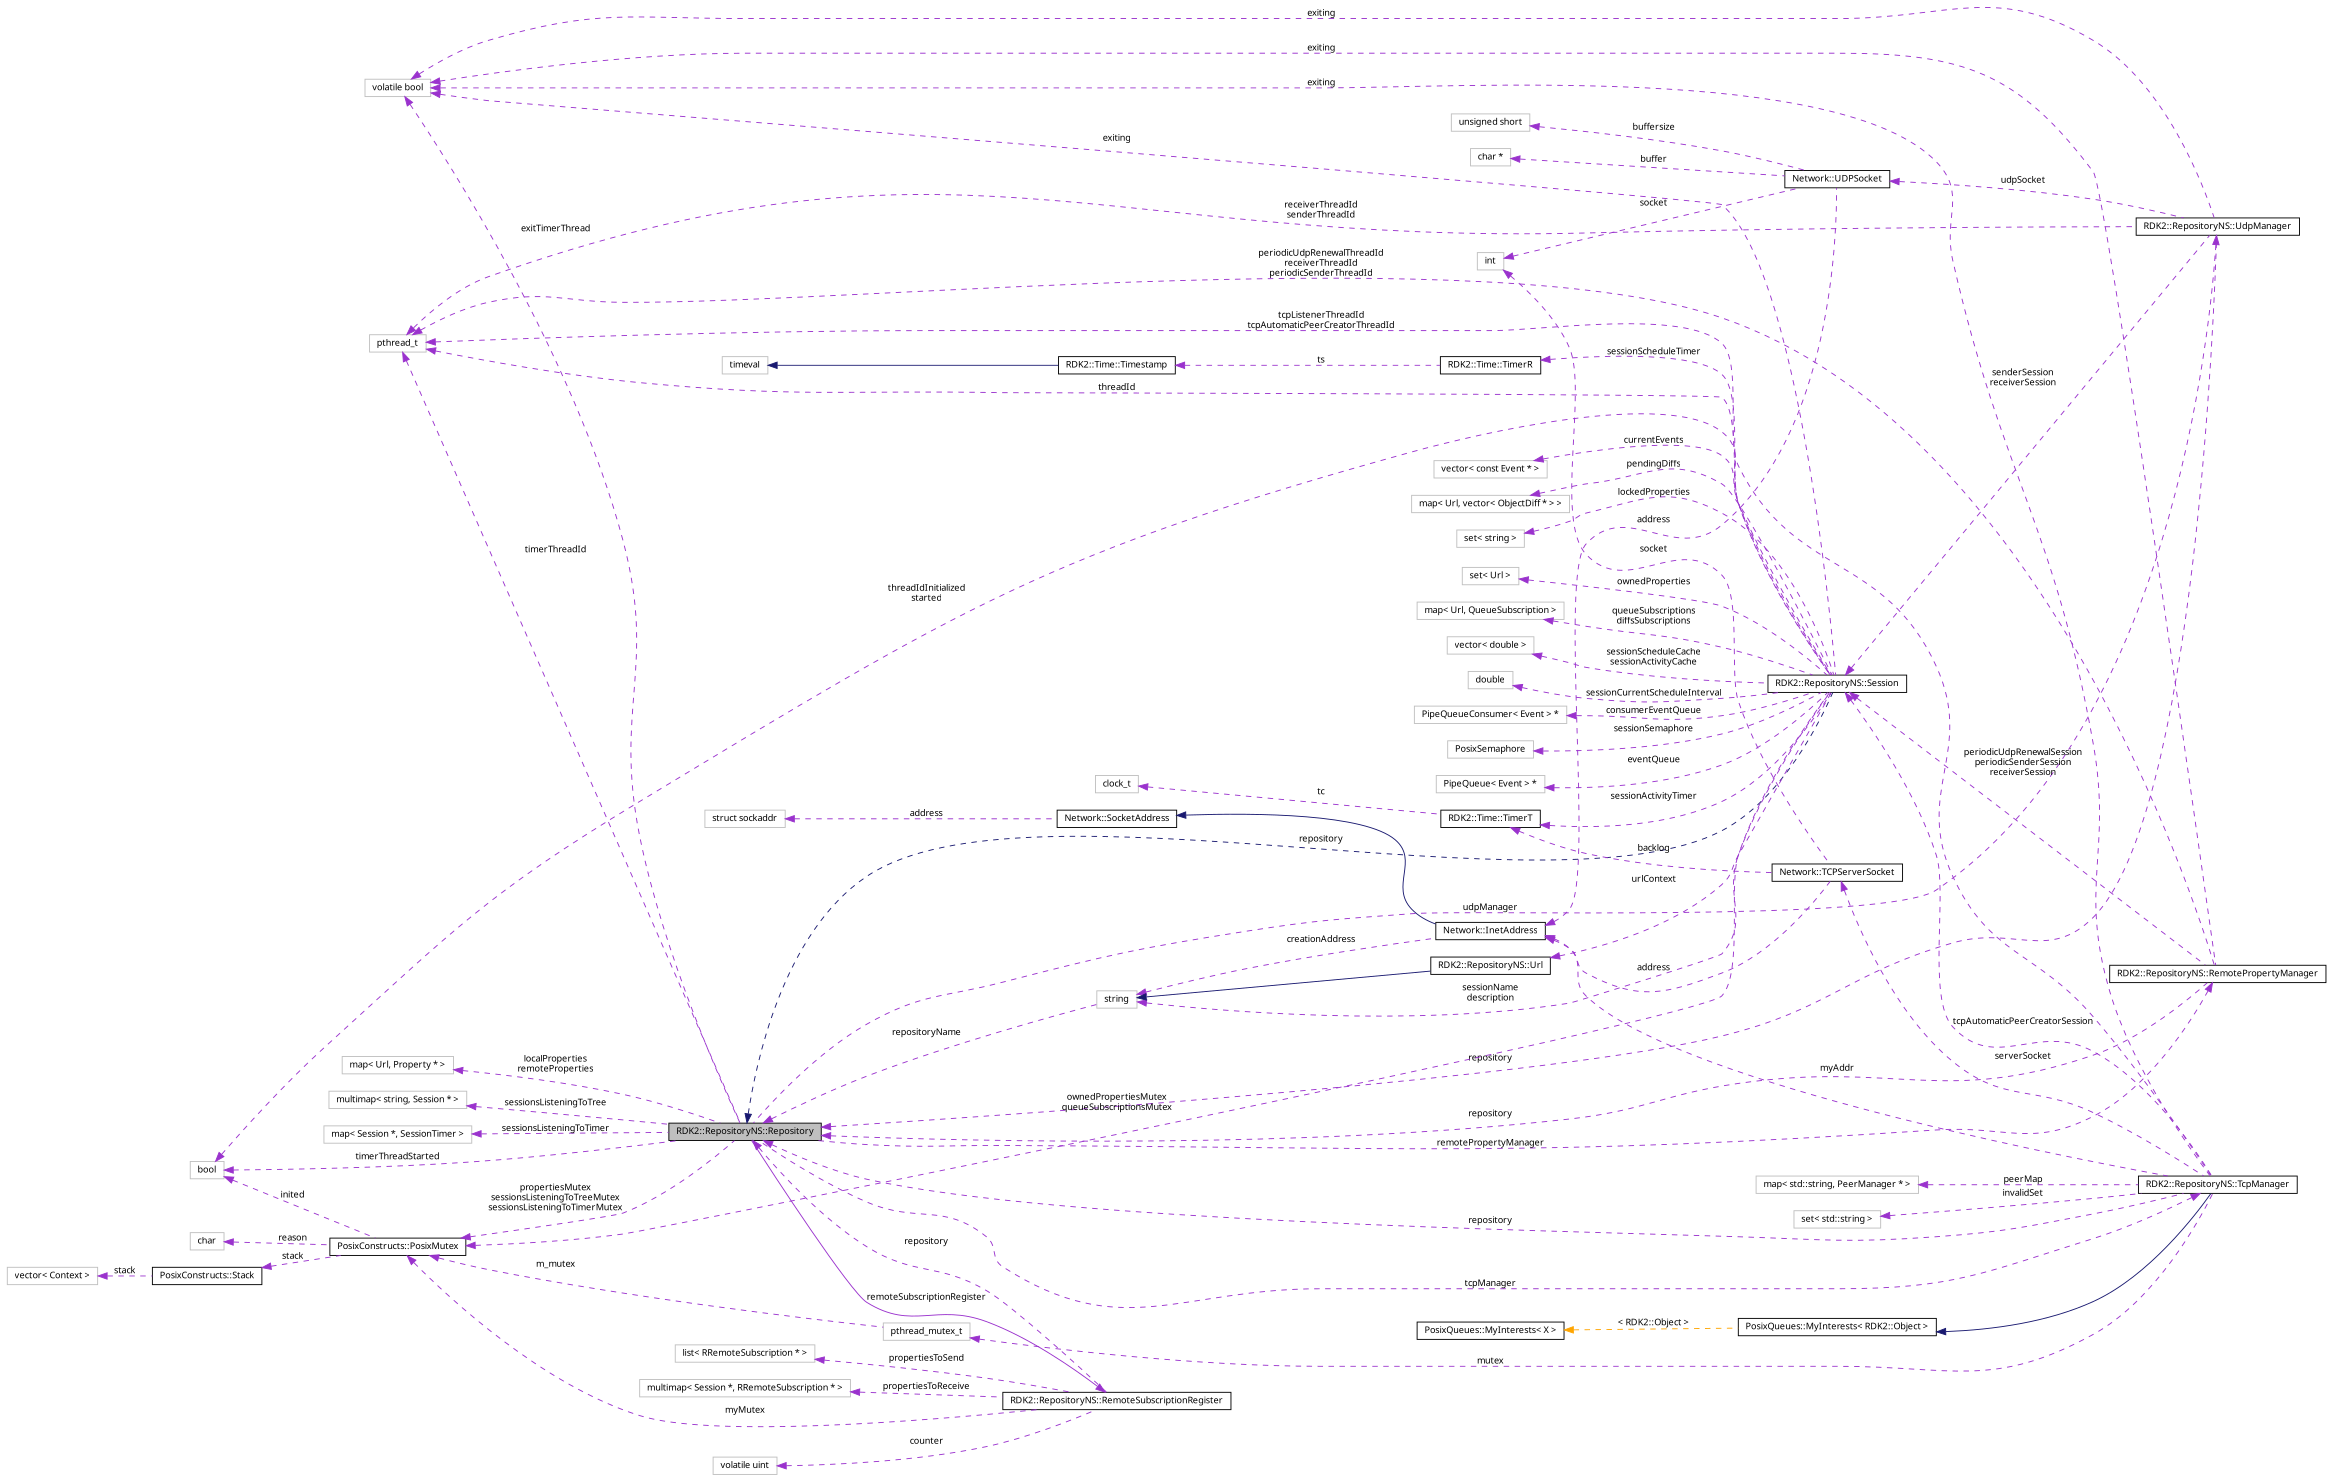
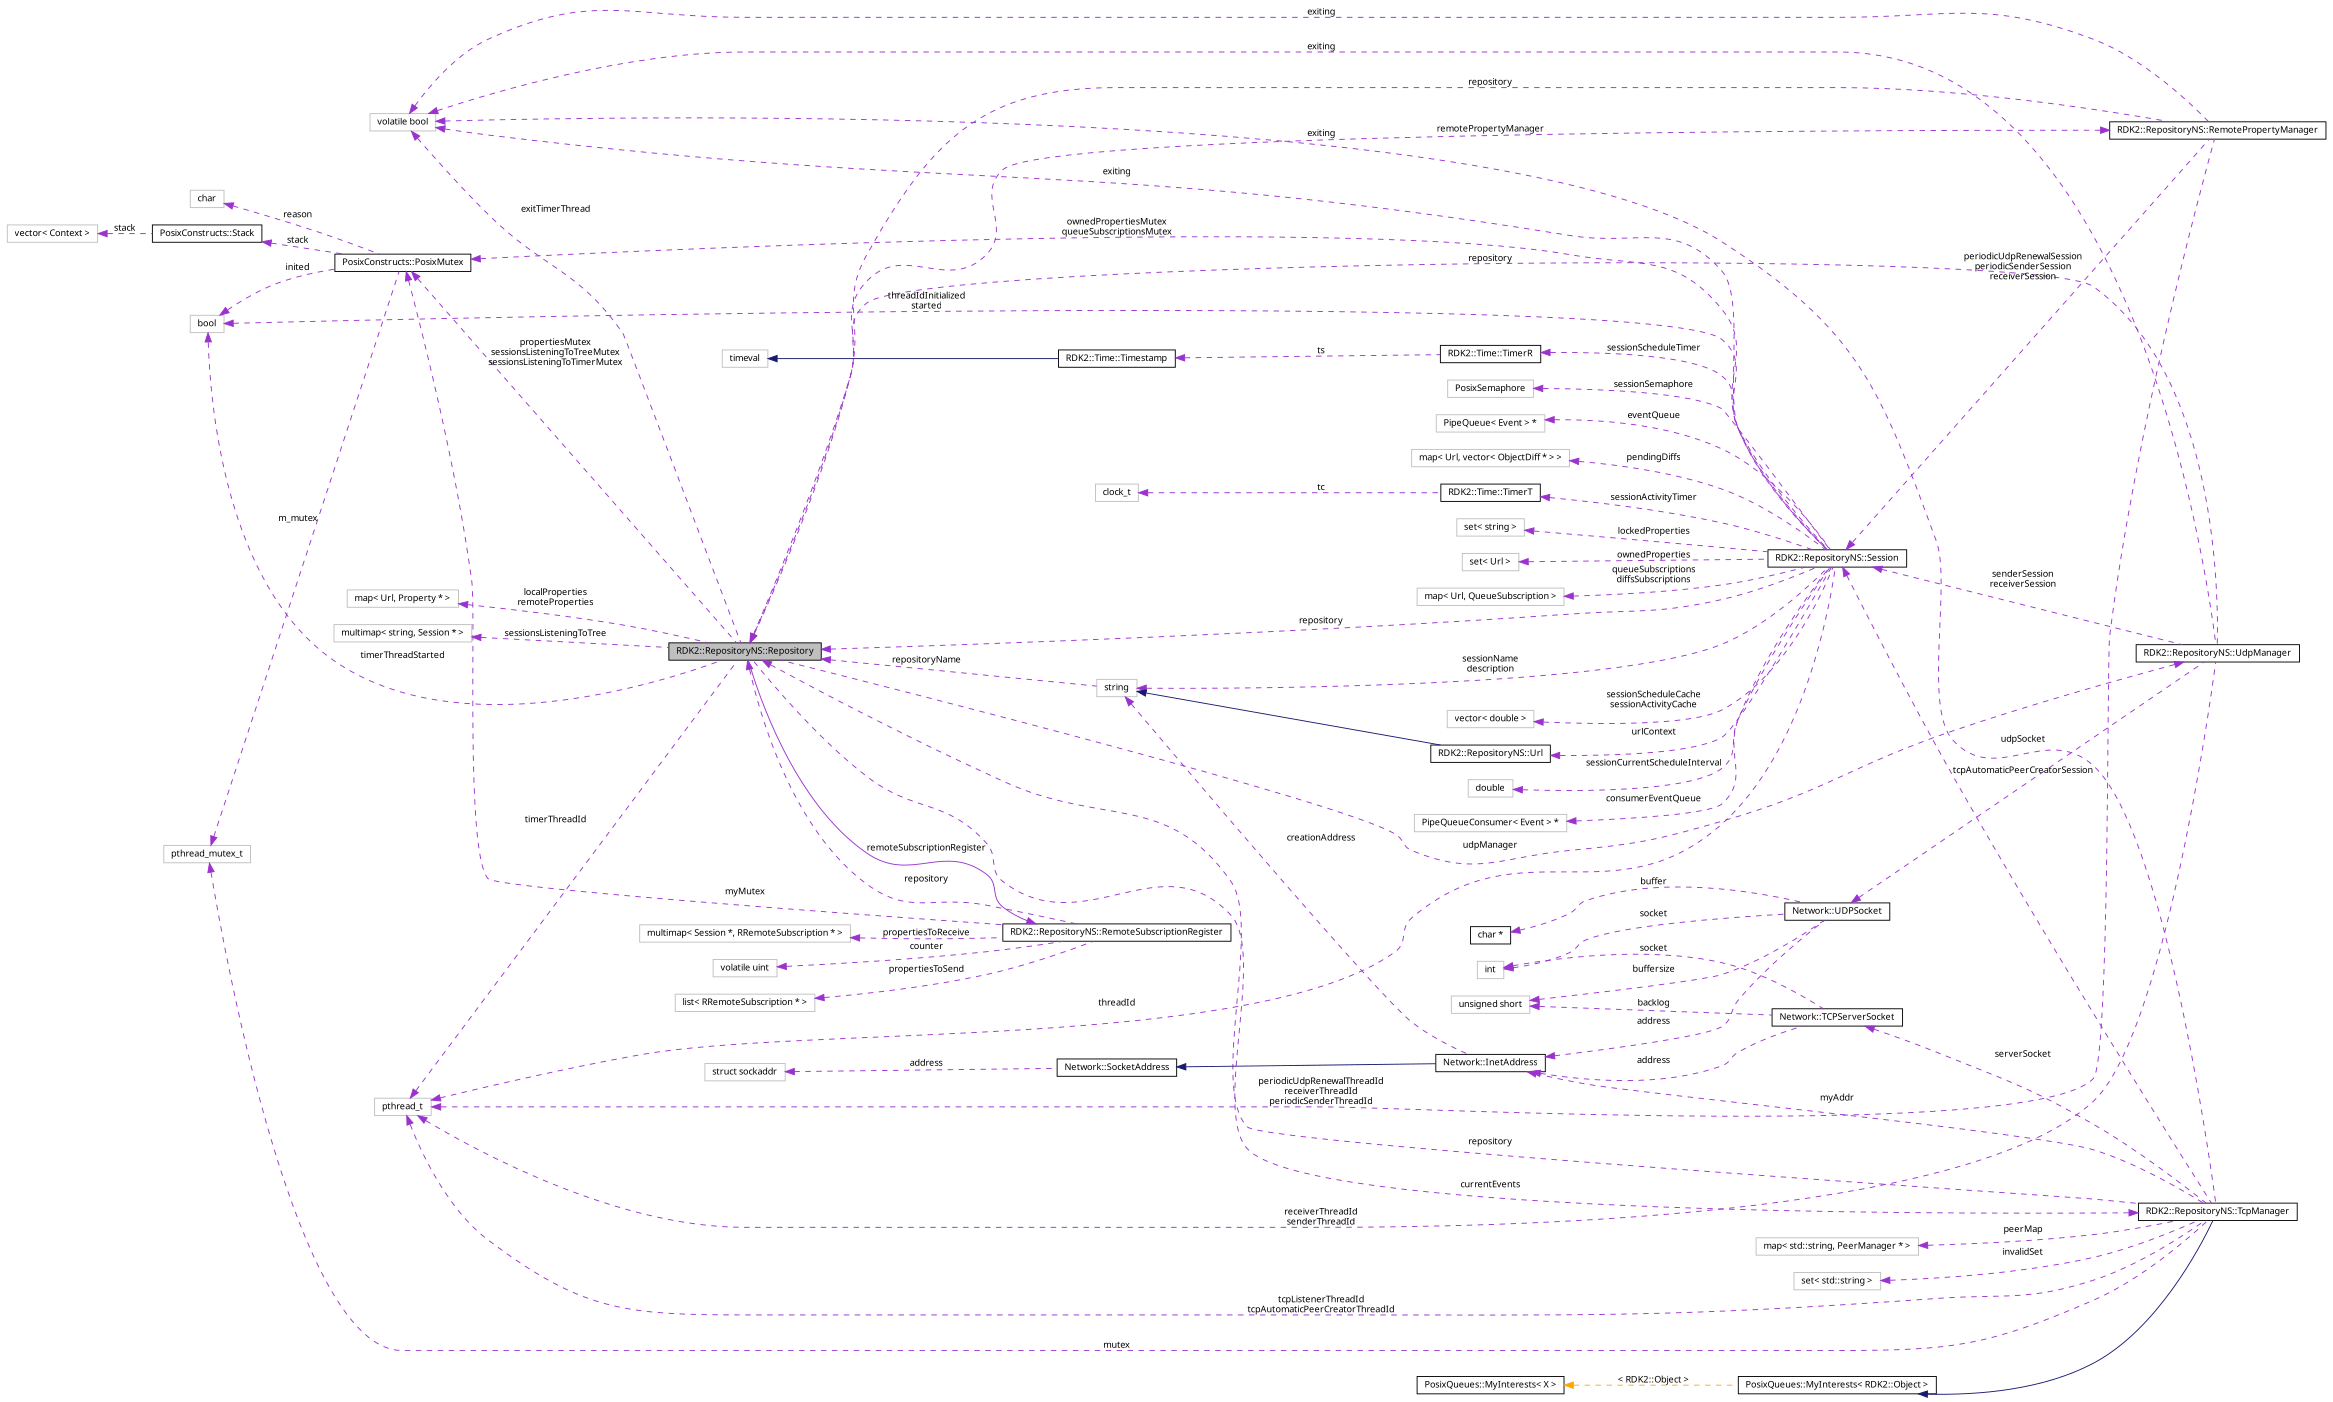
(1491, 157) -> (1491, 935)
(1491, 469) -> none
(1247, 844) -> (1327, 629)
(1643, 863) -> (1656, 1011)
(398, 1135) -> none
(1491, 1284) -> (1491, 1185)
(660, 1299) -> (306, 554)
